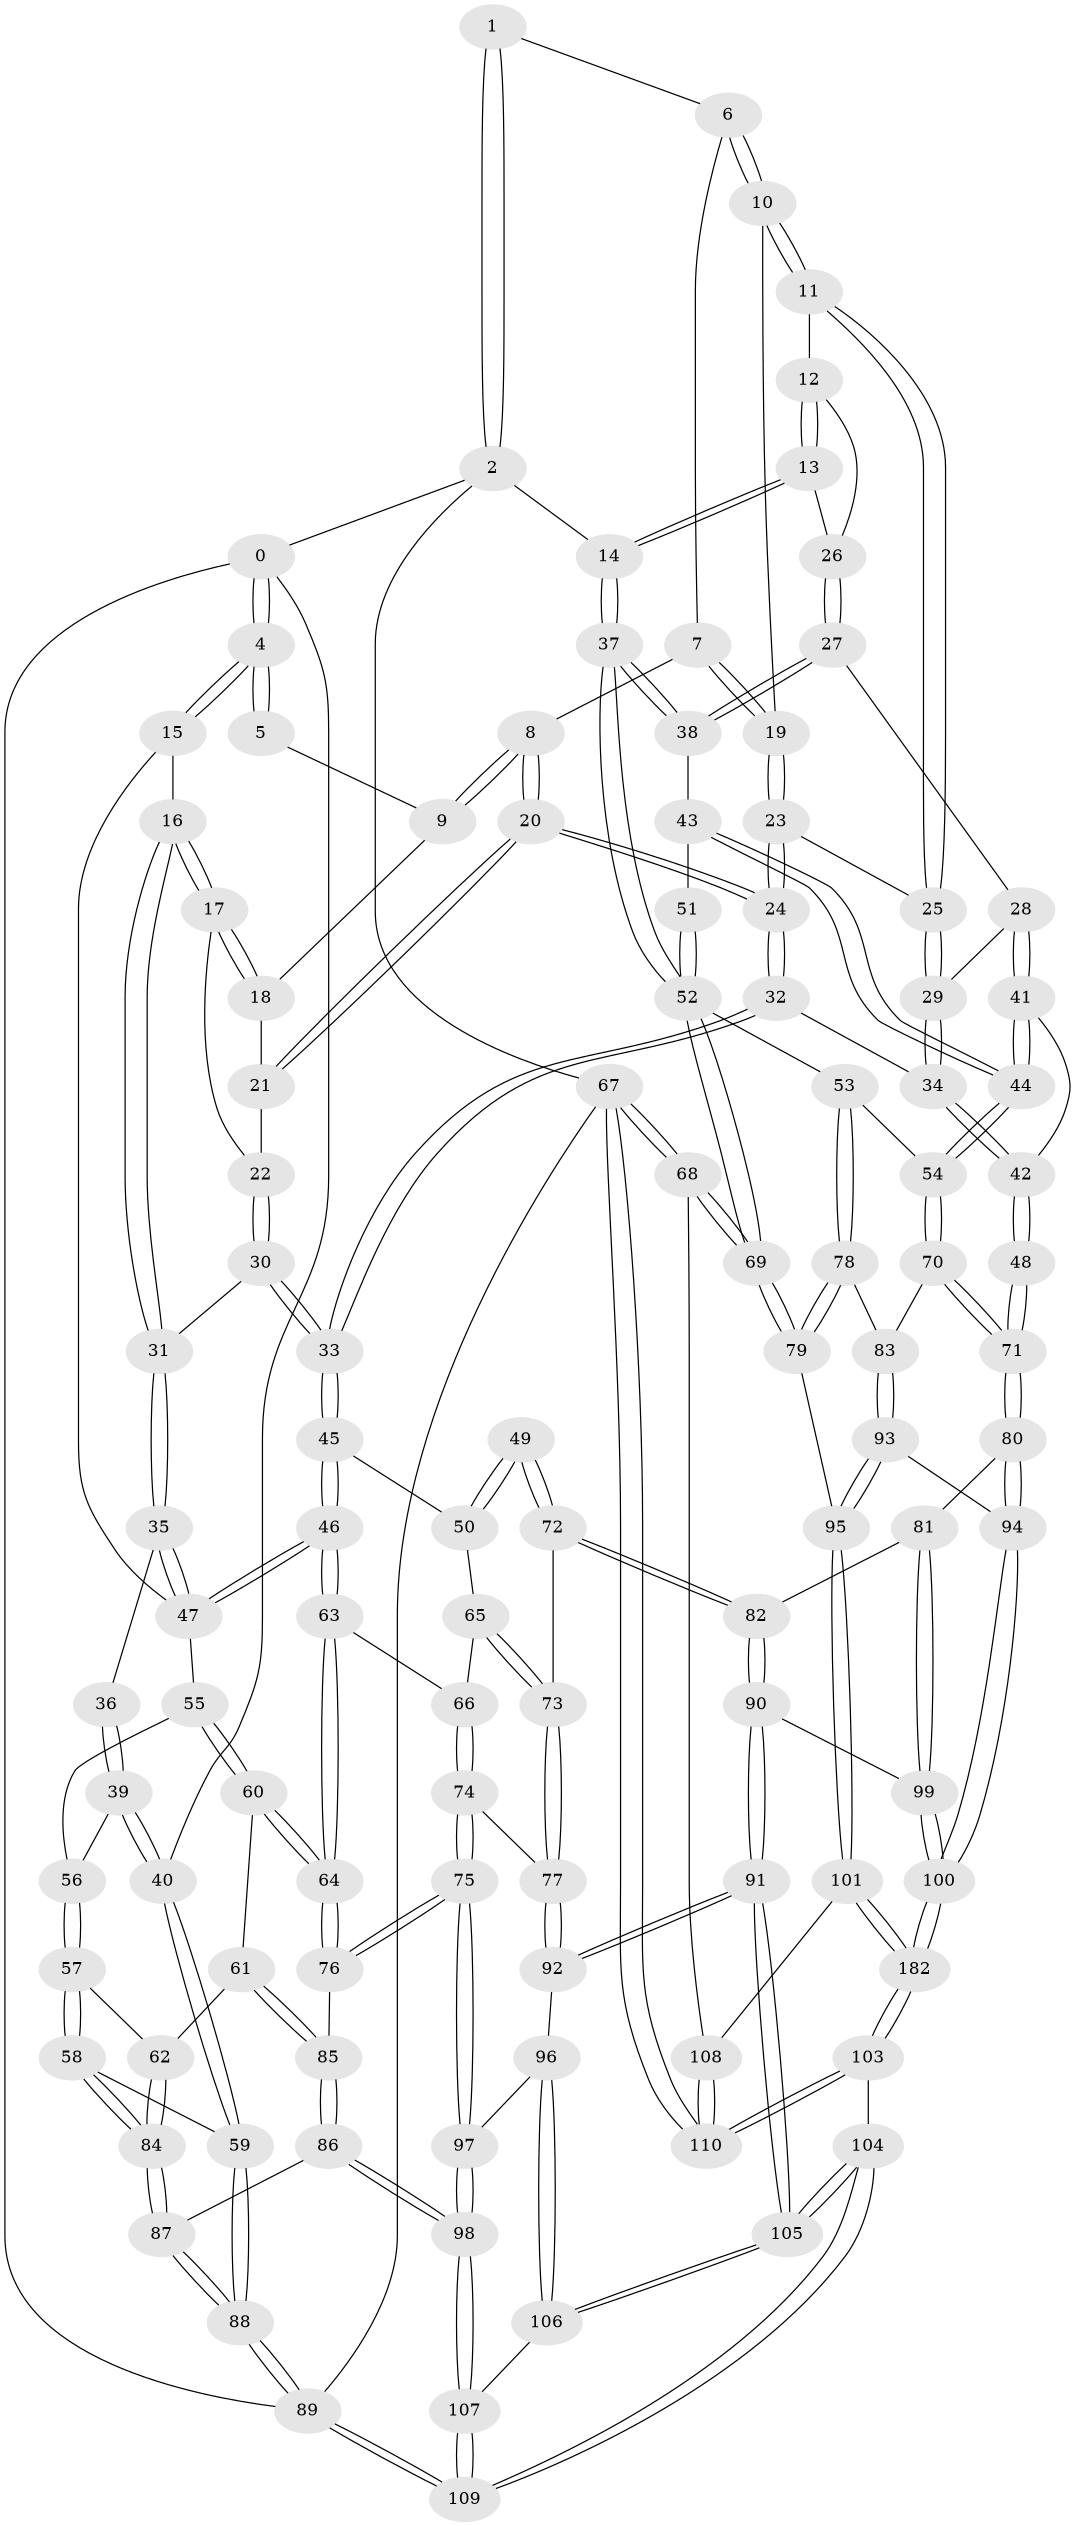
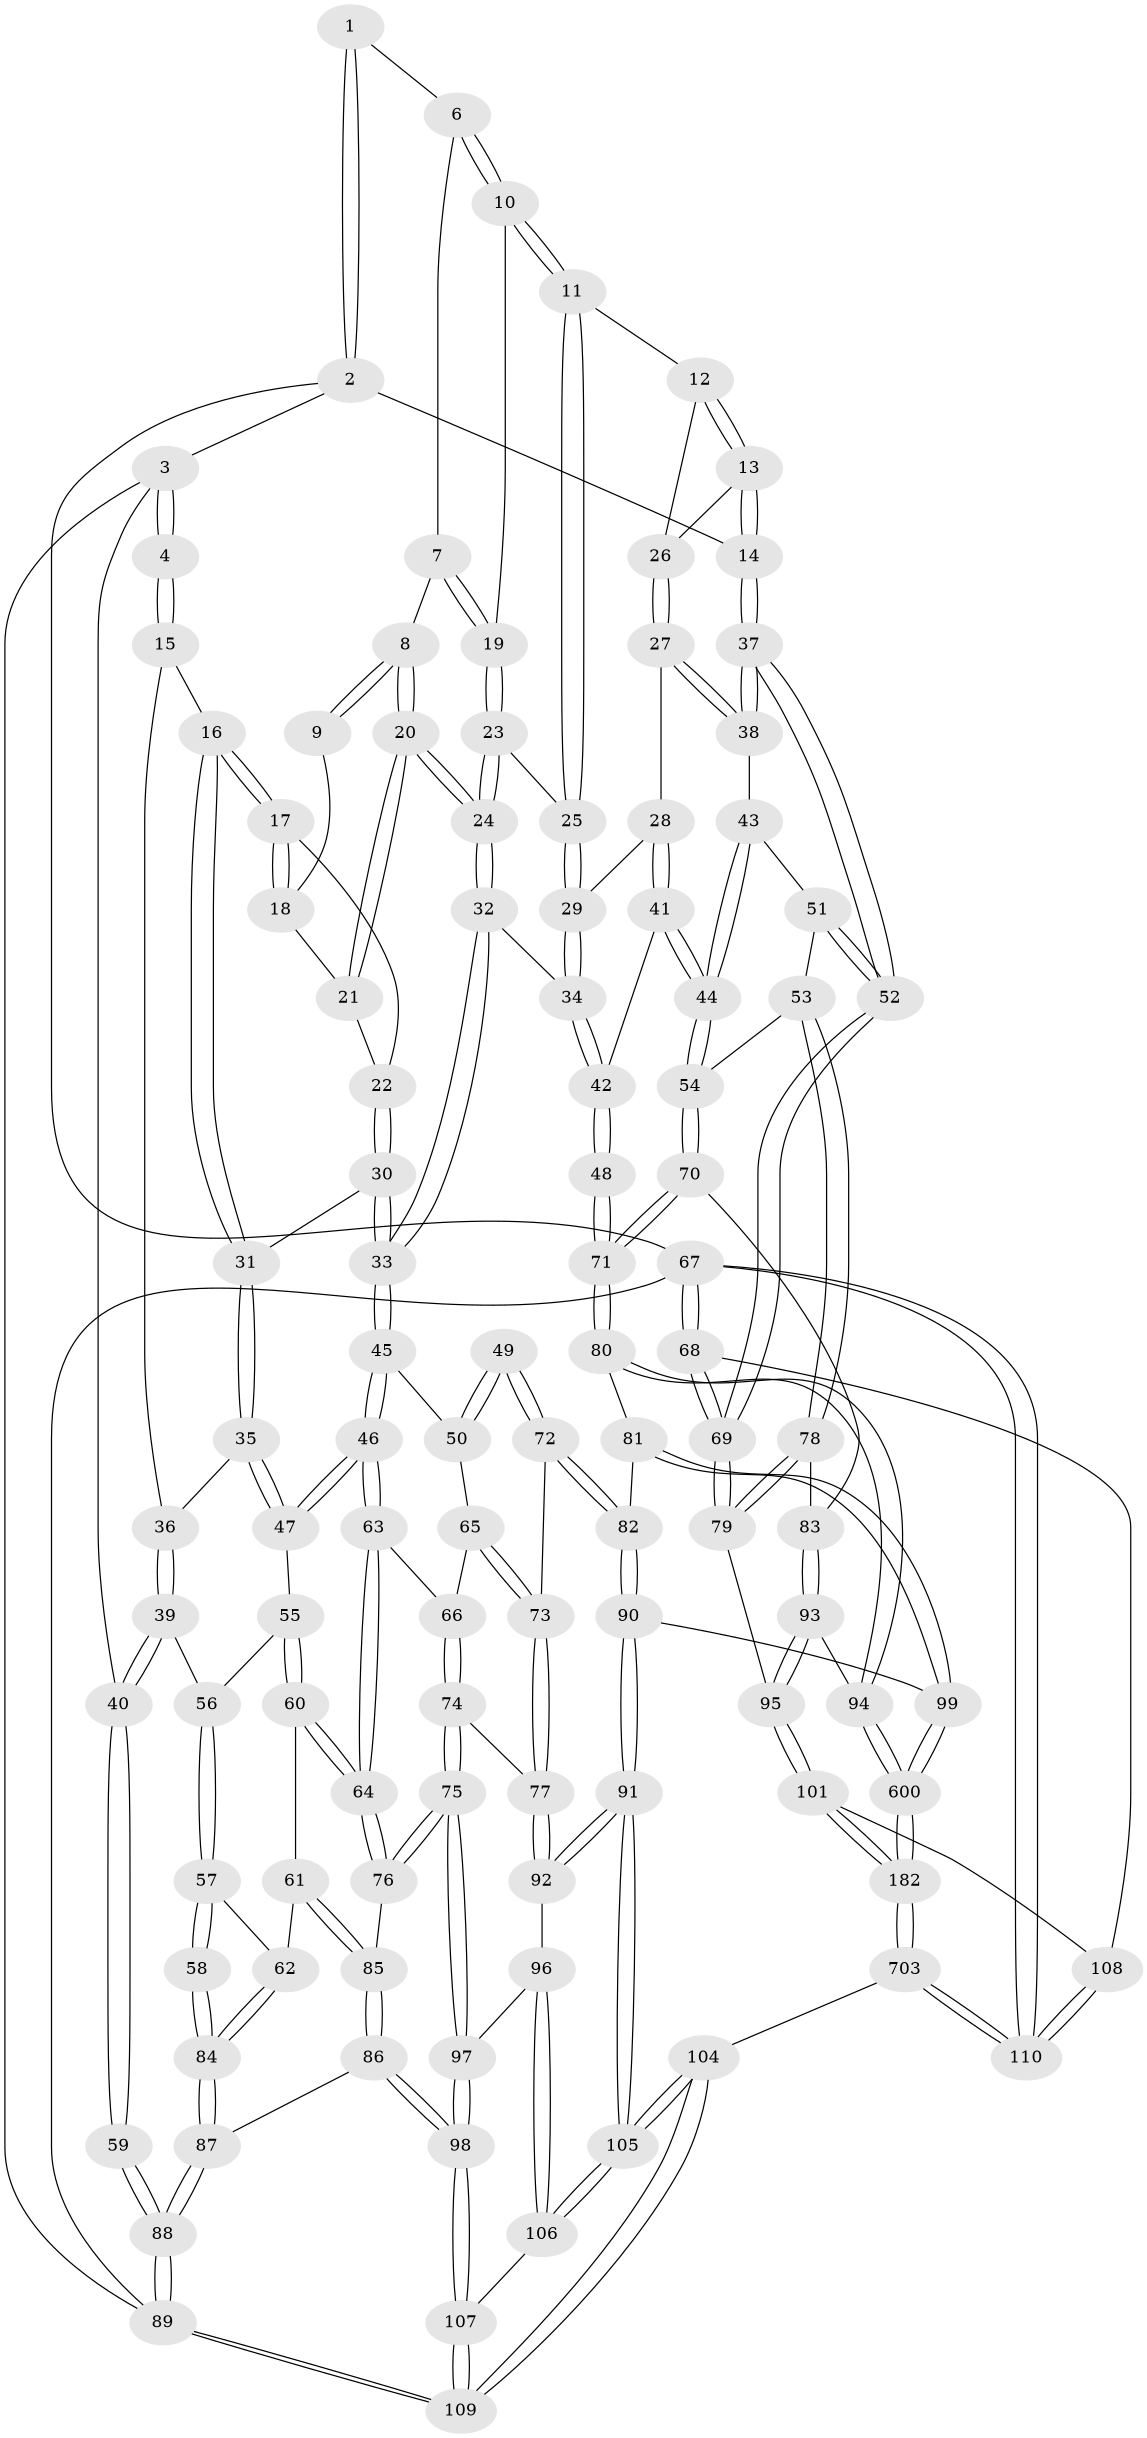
(261, 557) -> (166, 468)
(261, 733) -> none
(767, 1042) -> (810, 954)
(78, 1180) -> (145, 1087)
(939, 1881) -> (905, 1793)
(868, 2058) -> (905, 1970)
(156, 2102) -> none
